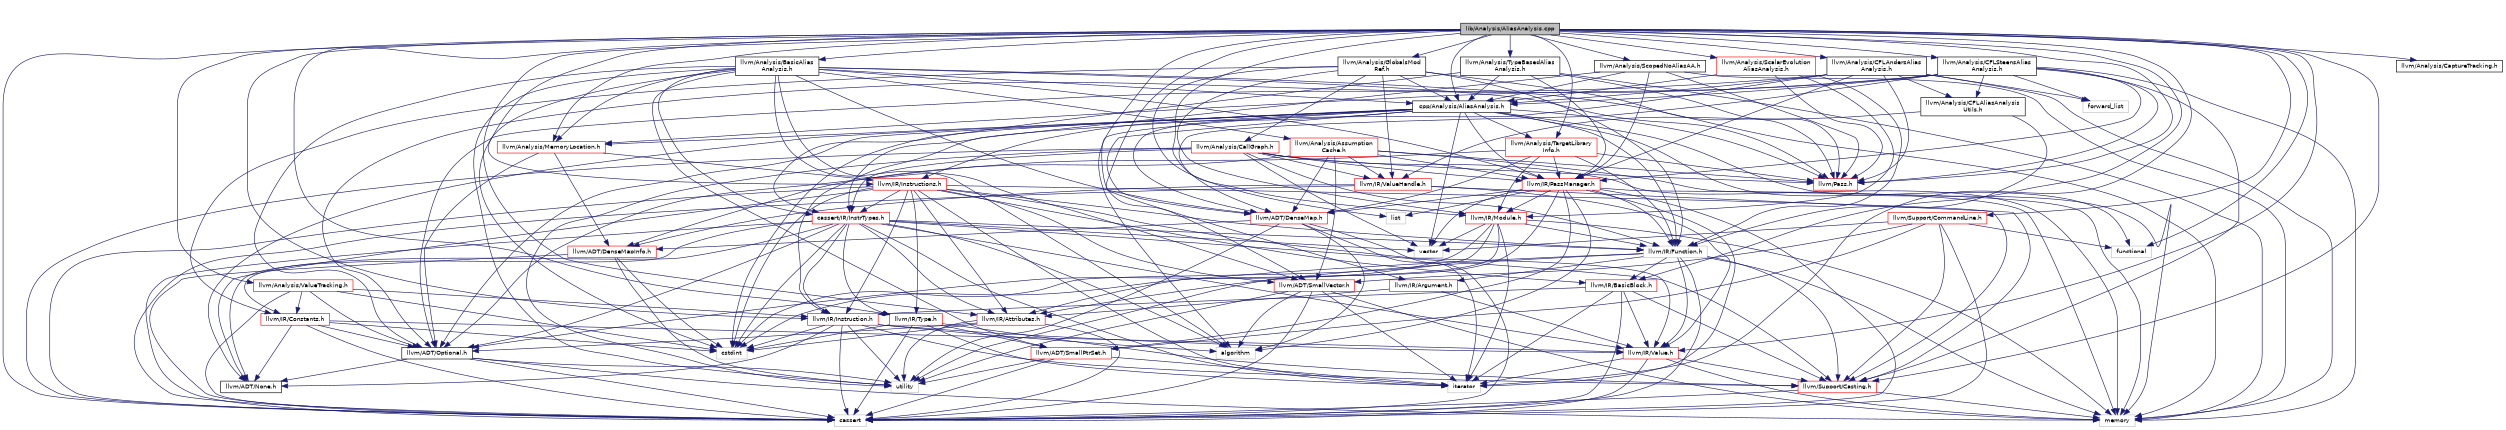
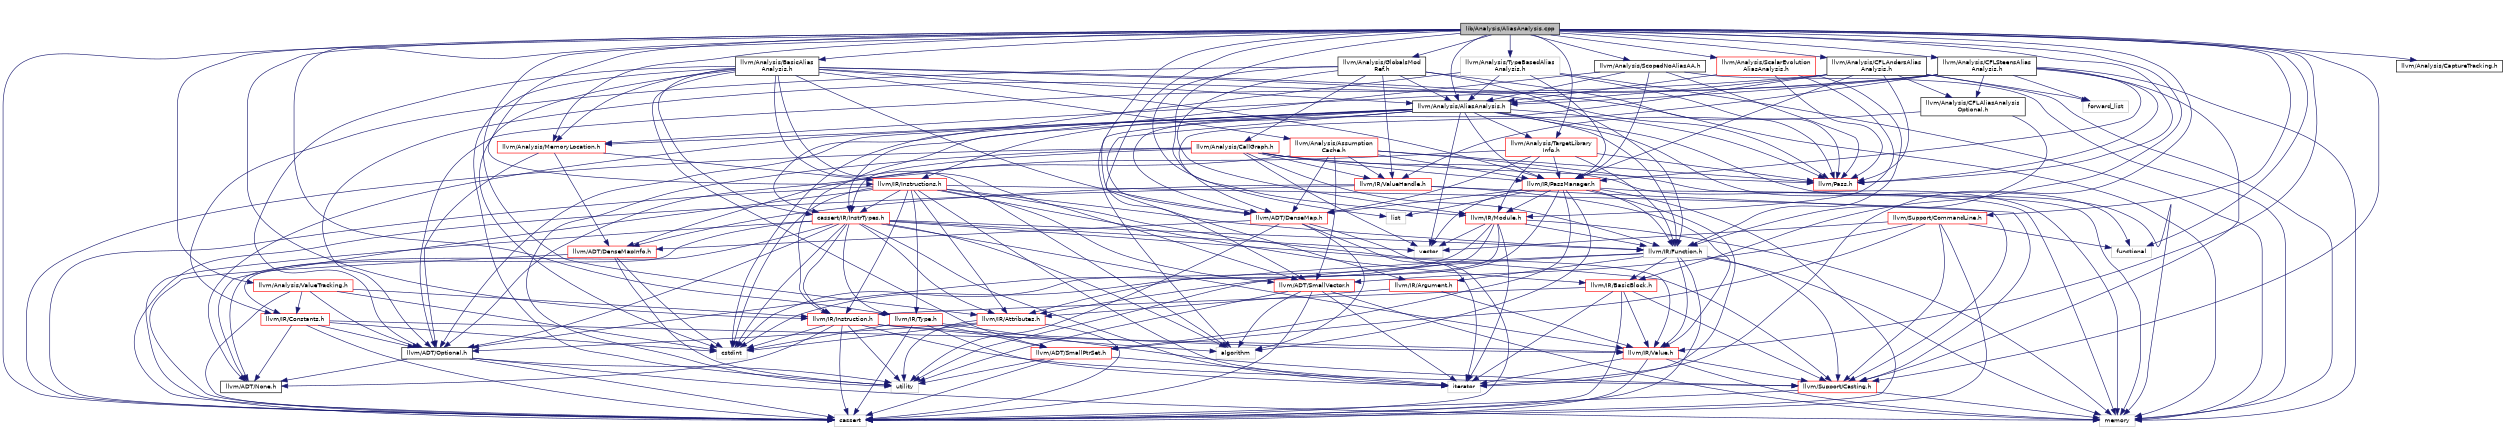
(1510, 66) -> (1510, 66)
(1462, 107) -> (1462, 107)
(1973, 107) -> (1973, 107)
